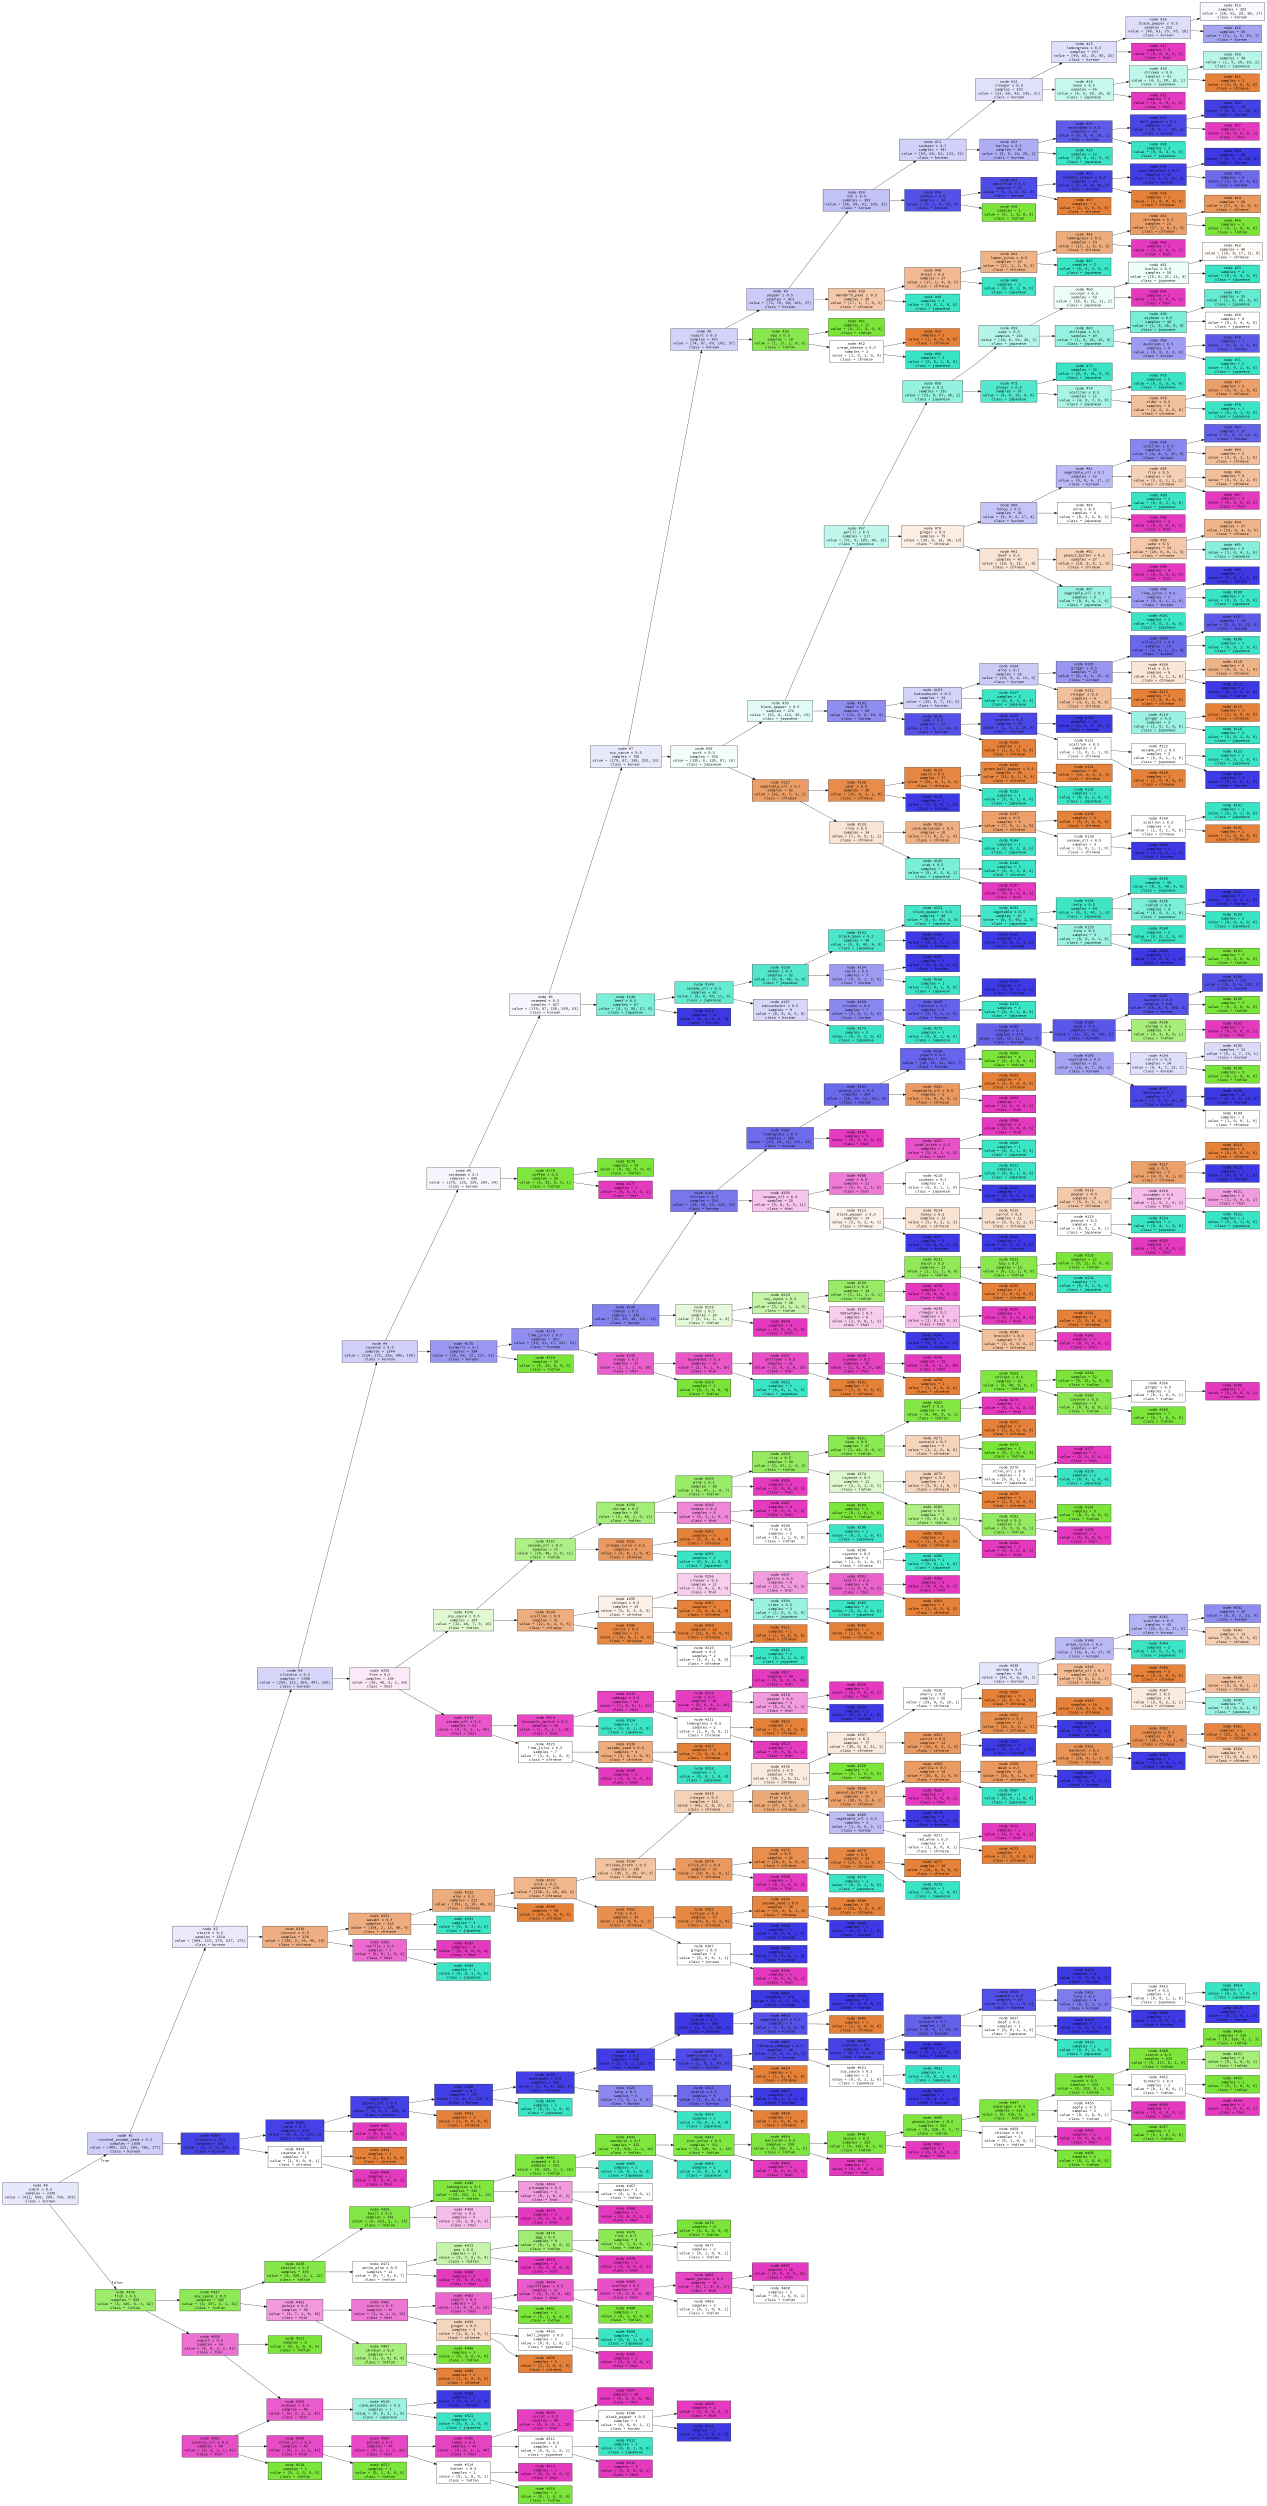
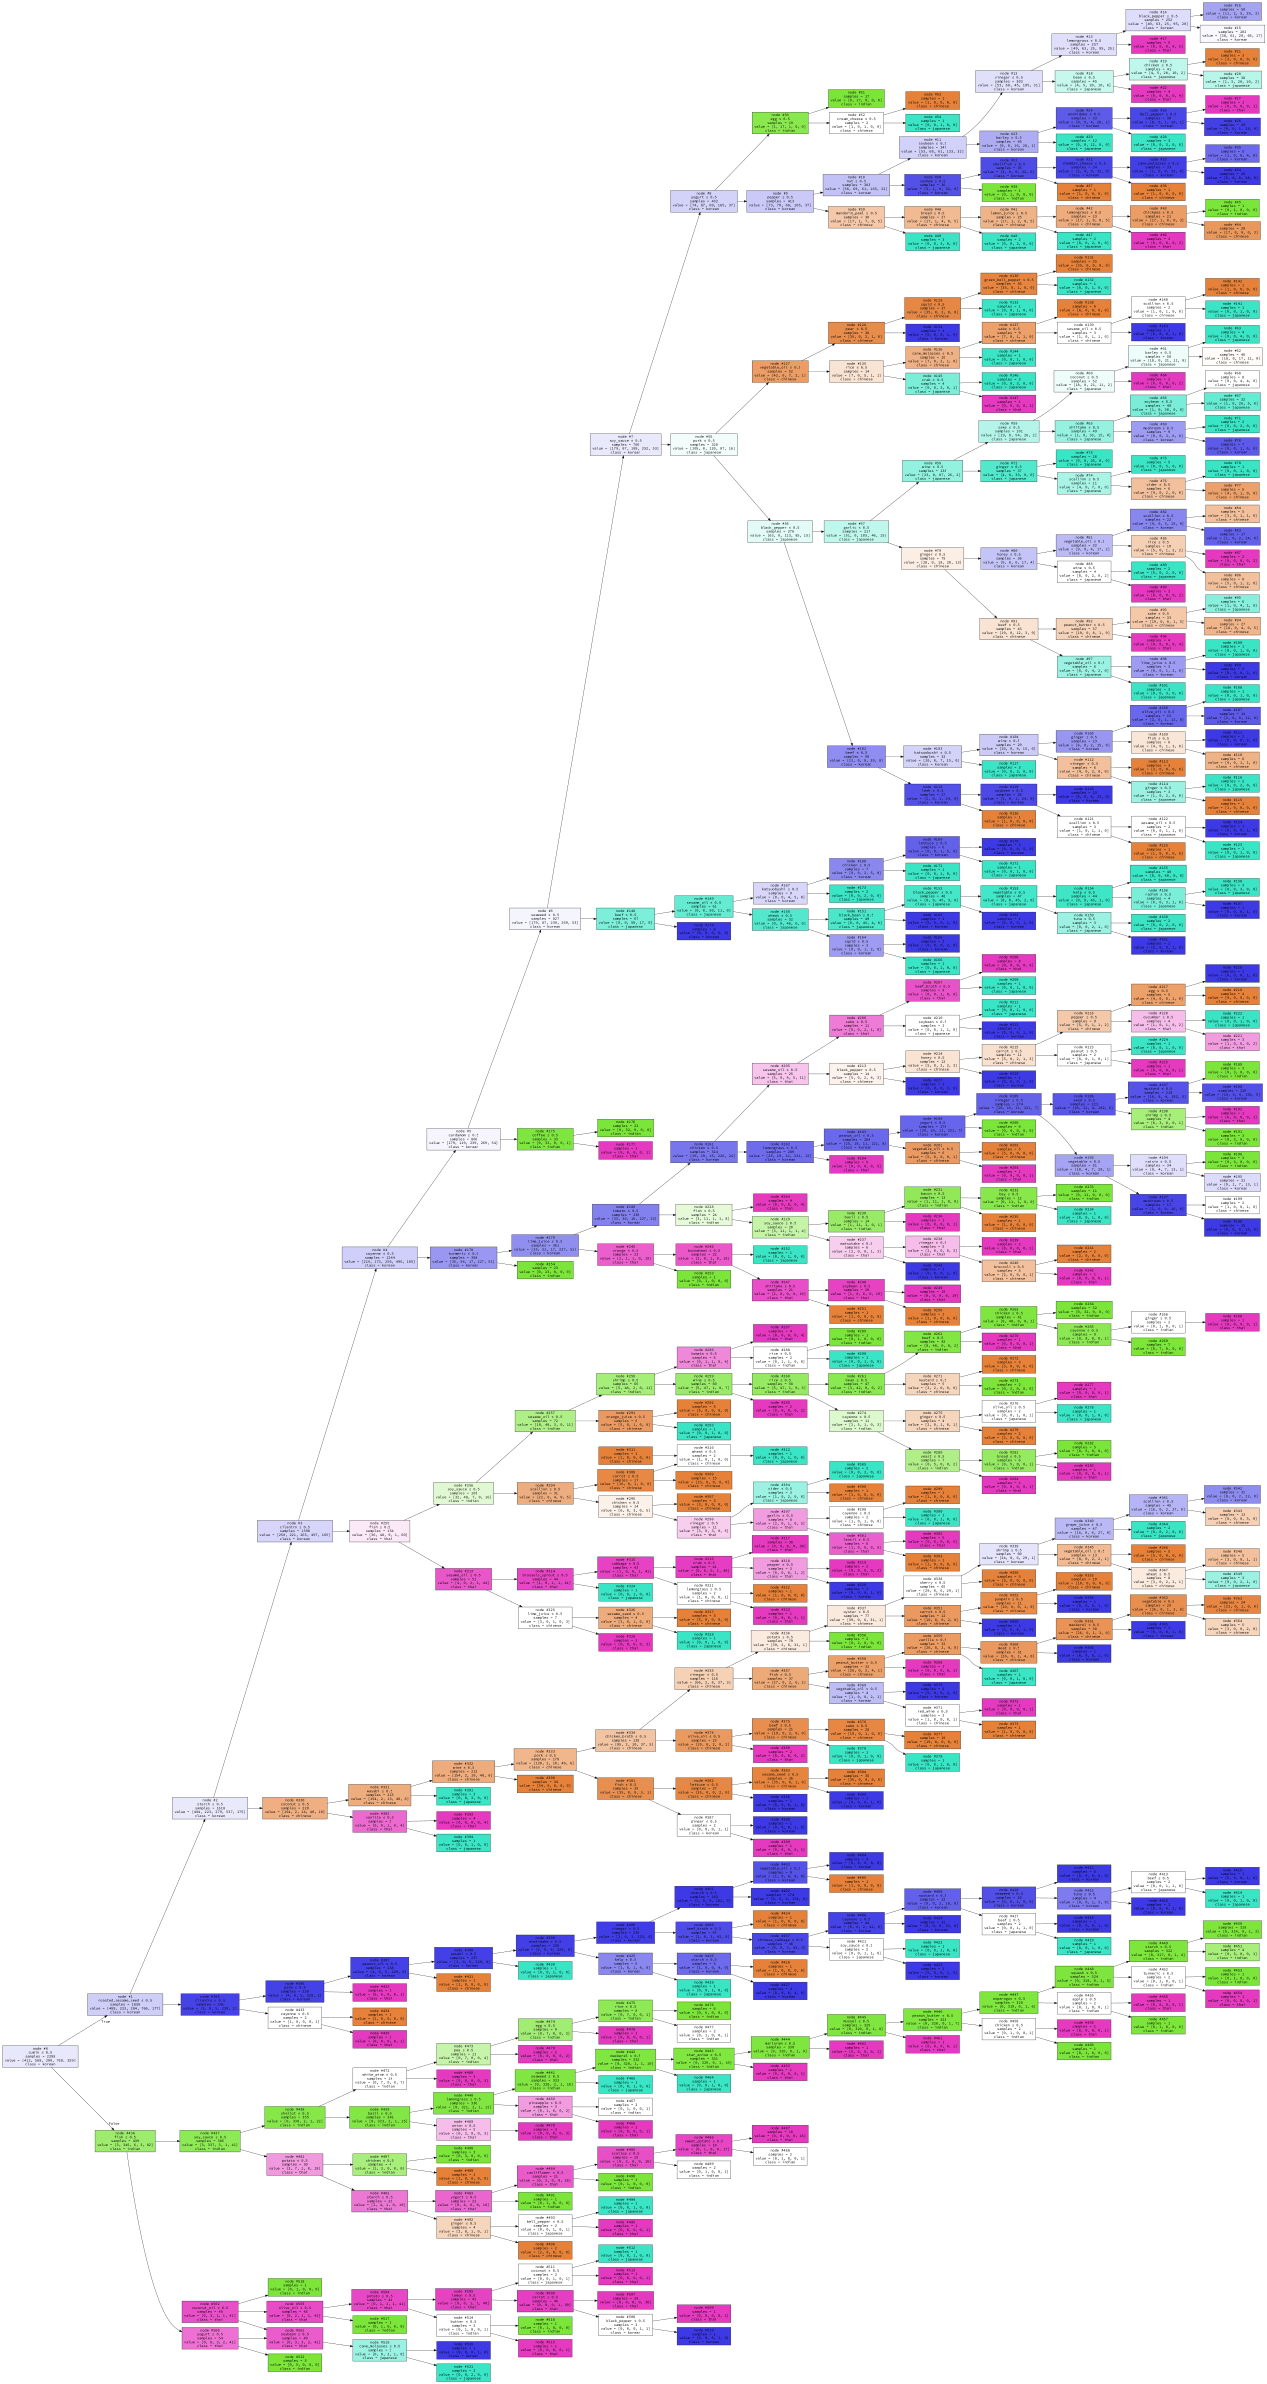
(1009, 875) -> (1009, 387)
(1194, 957) -> (1194, 1128)
(741, 1645) -> (663, 1456)
